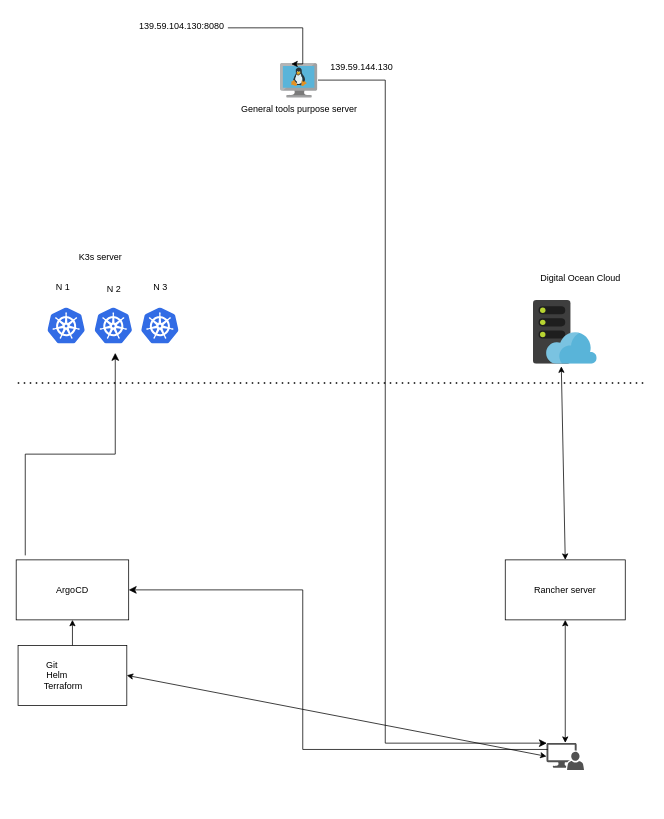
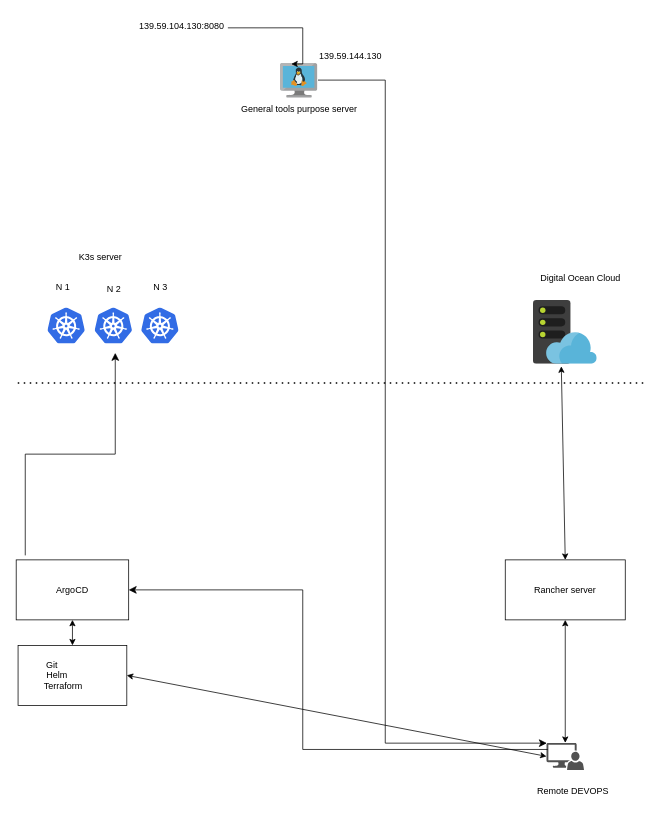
(385, 72) -> (374, 60)
(72, 640) -> (72, 638)
none -> (573, 792)
